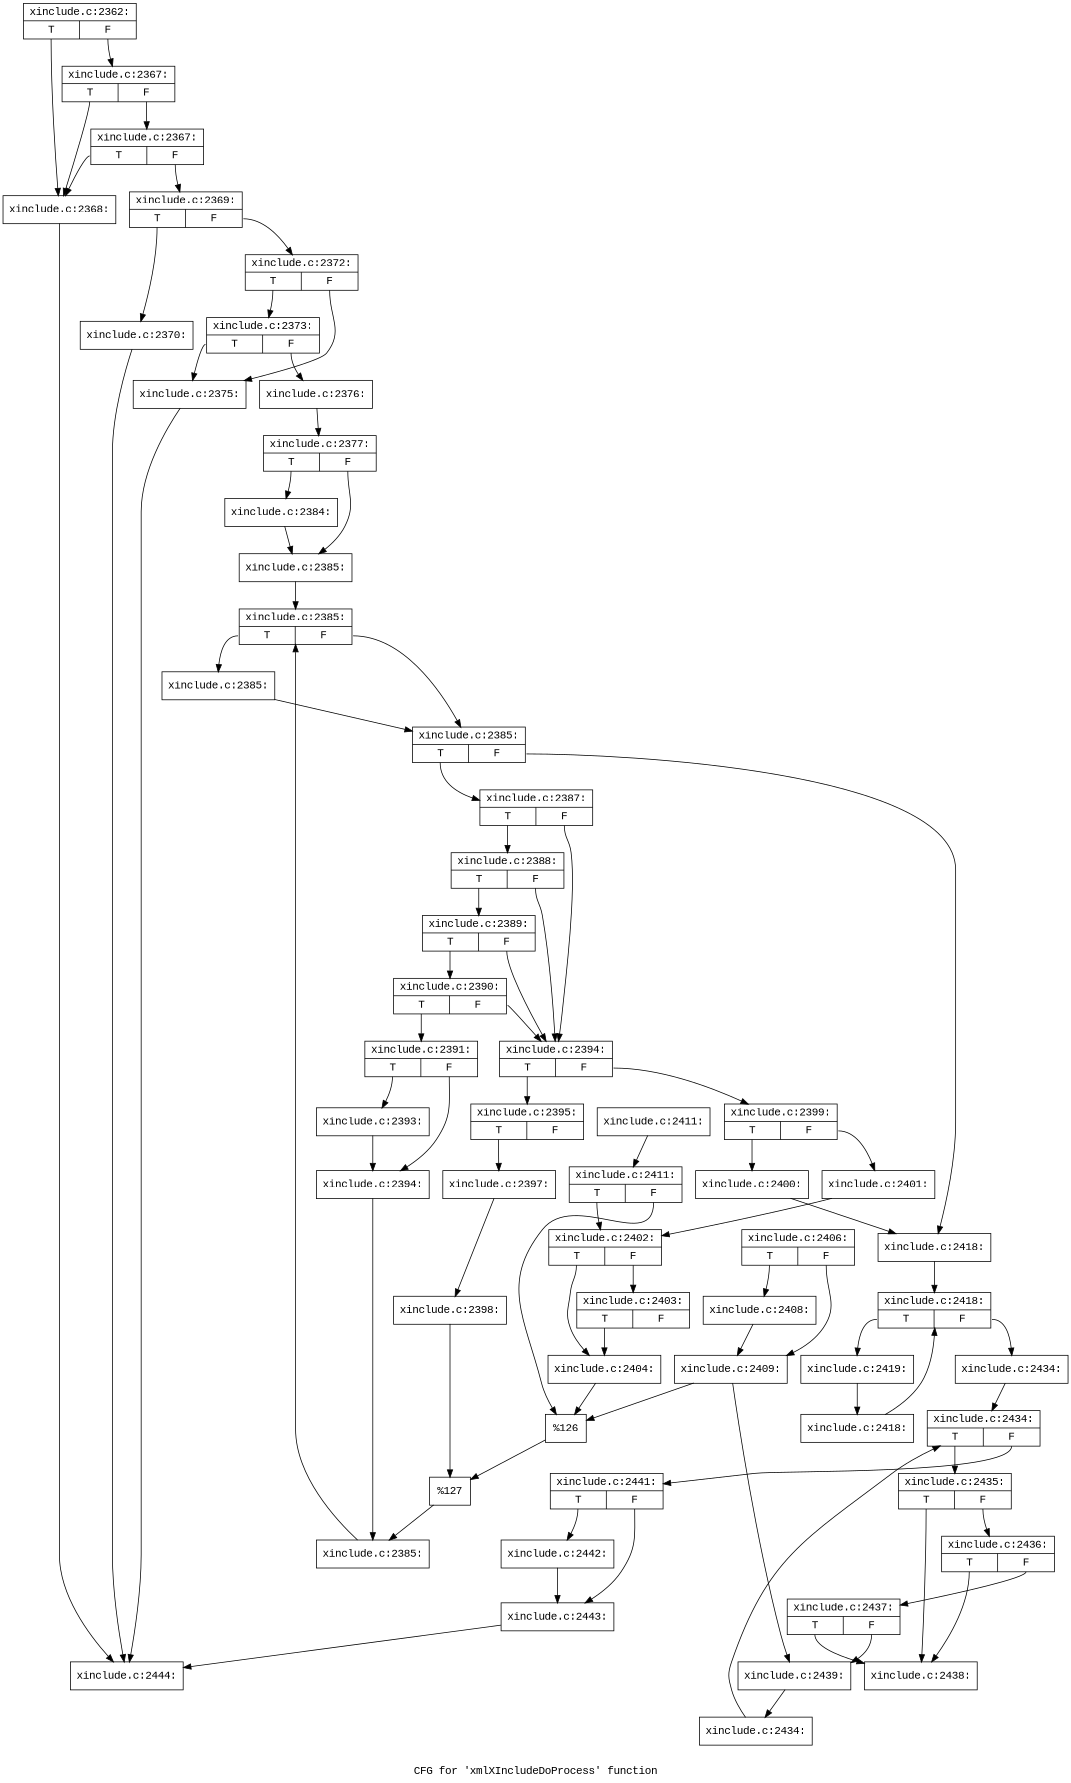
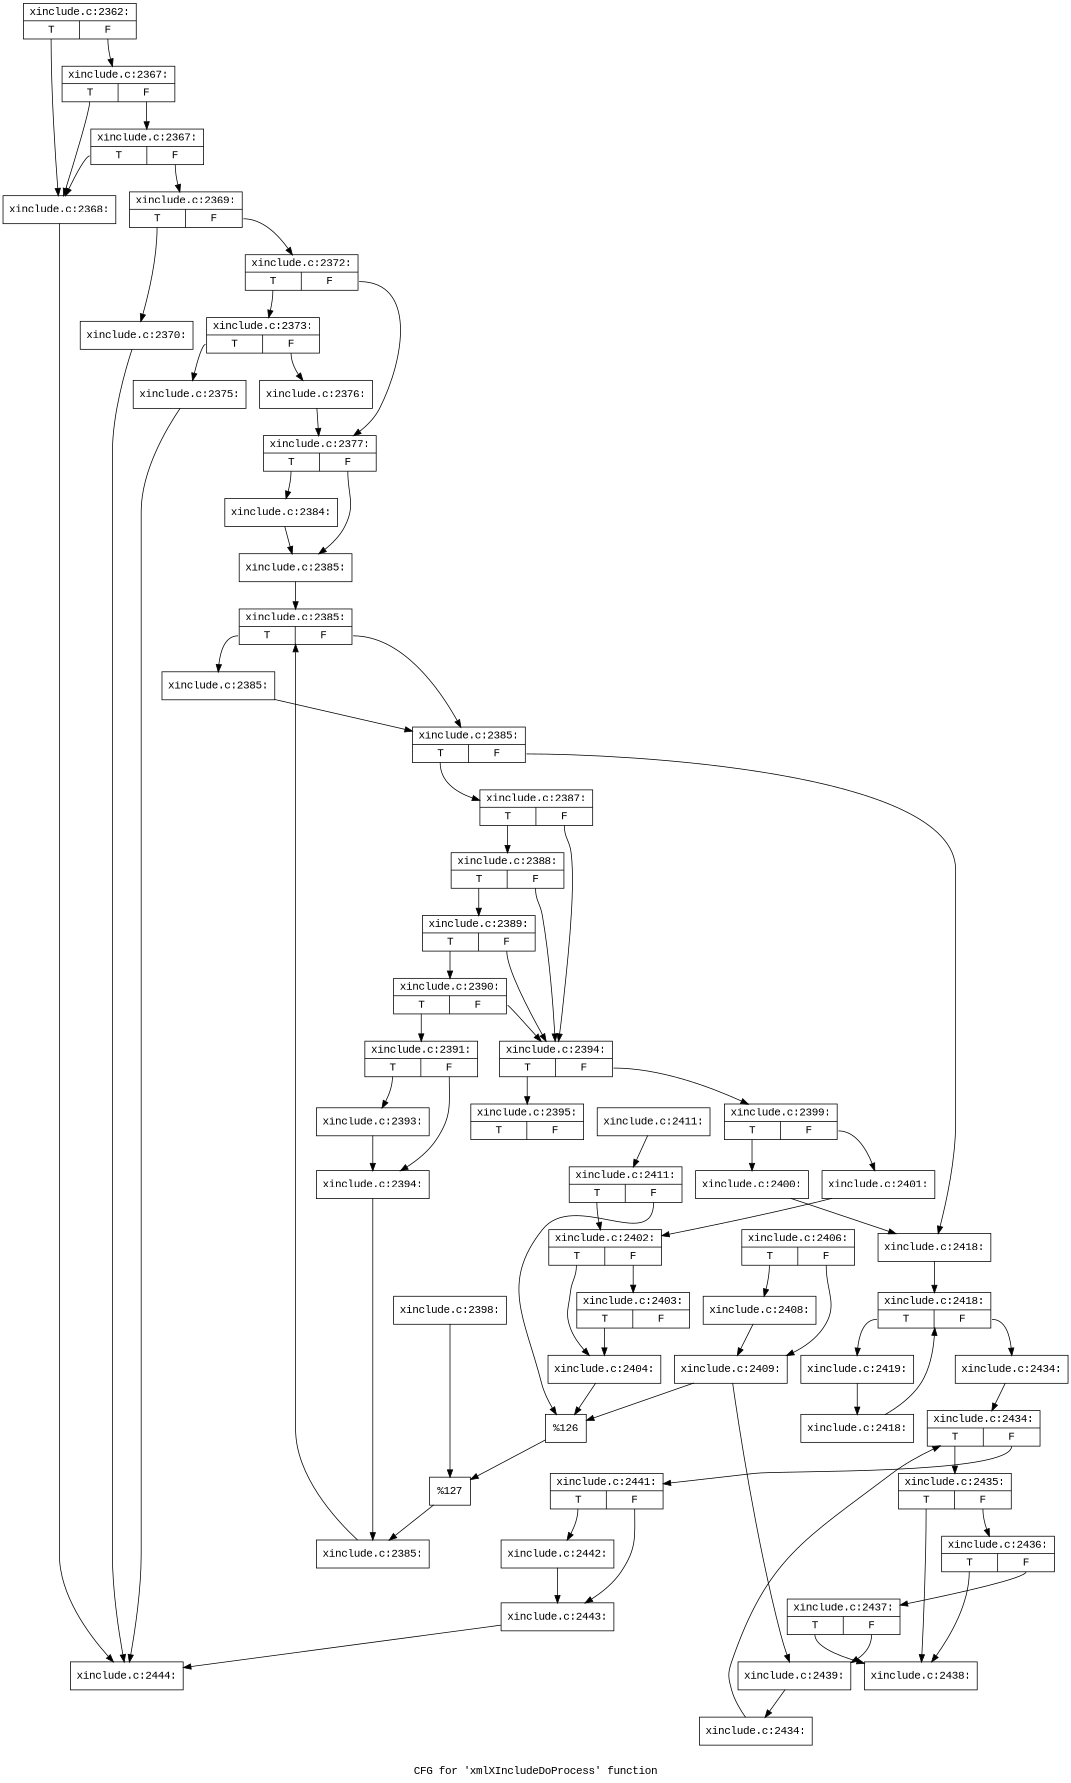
(321, 357) -> (399, 350)
(499, 1185) -> none
